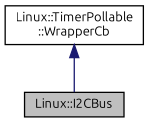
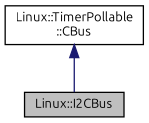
(74, 25) -> (74, 25)
